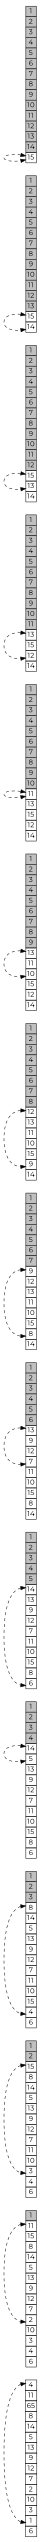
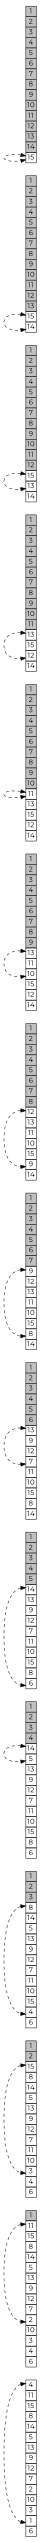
(31, 2406) -> (31, 2406)
